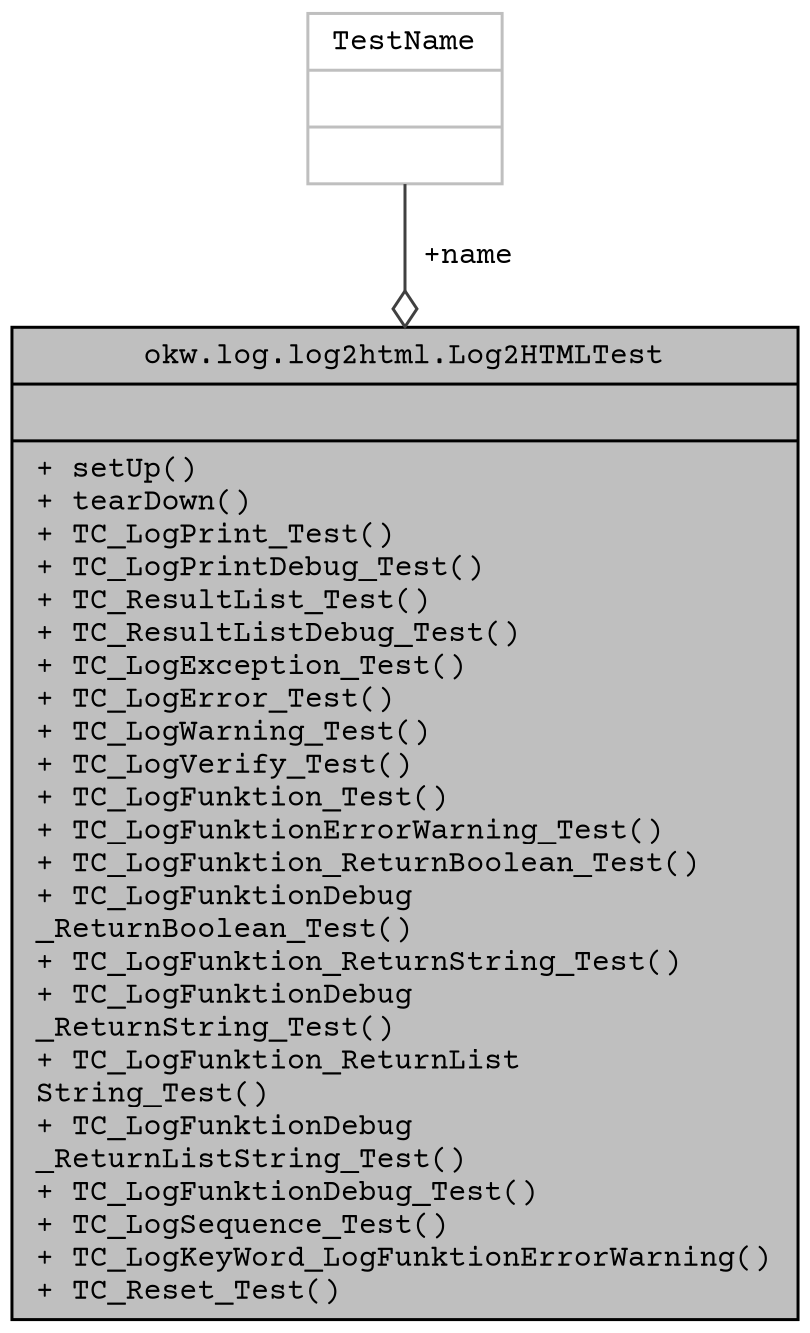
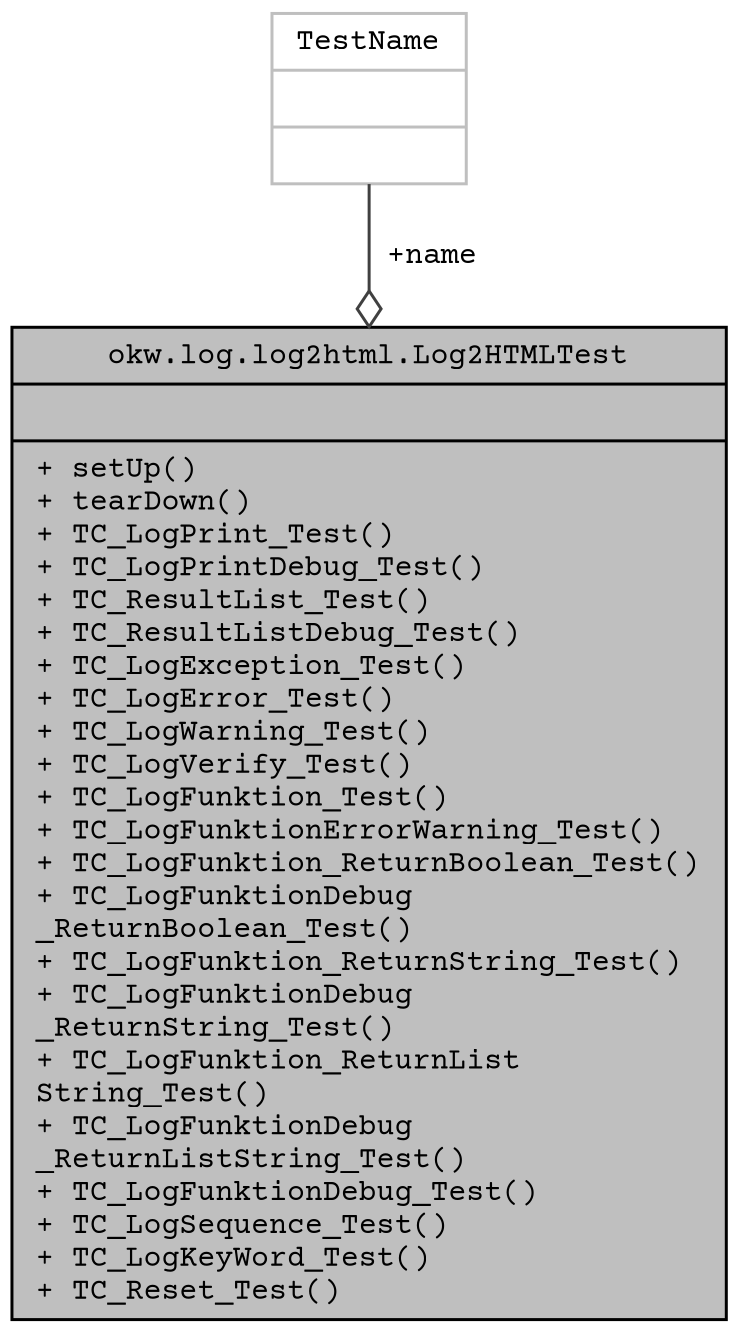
(405, 1257) -> (235, 1257)
